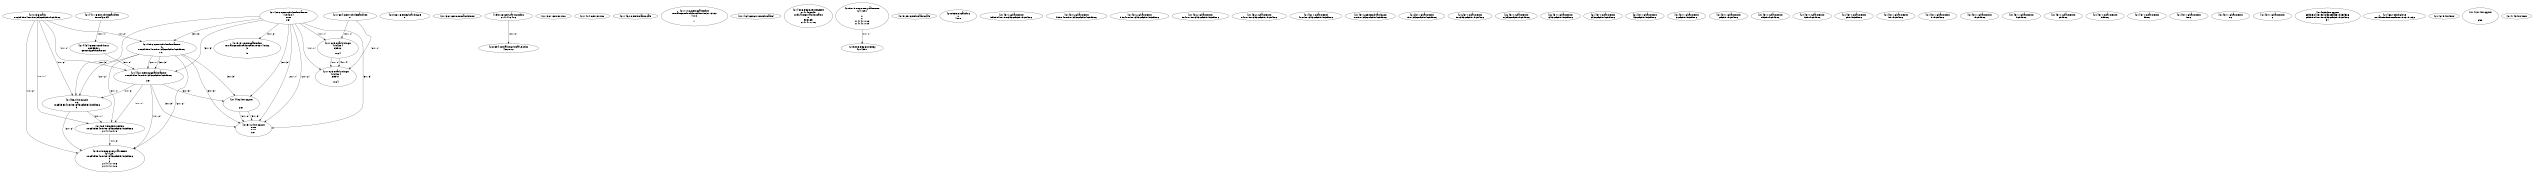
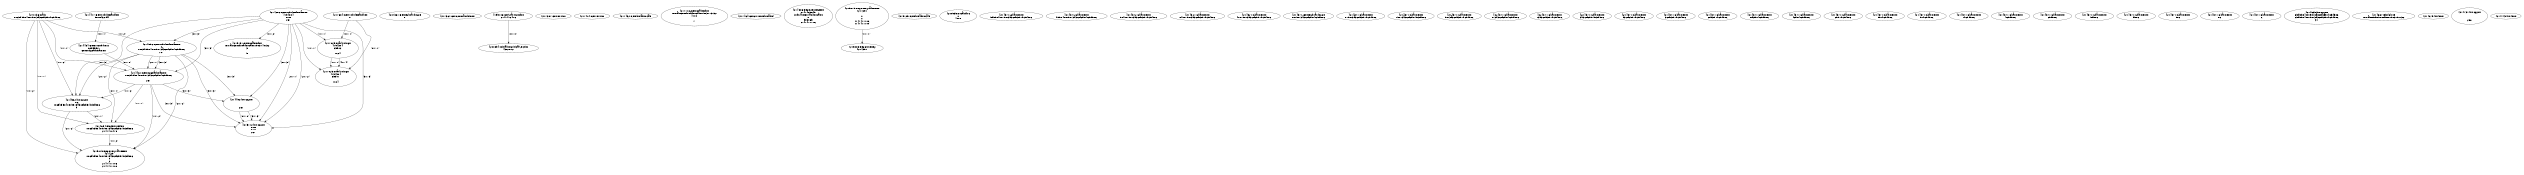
(1140, 16) -> none
none -> (1361, 16)
